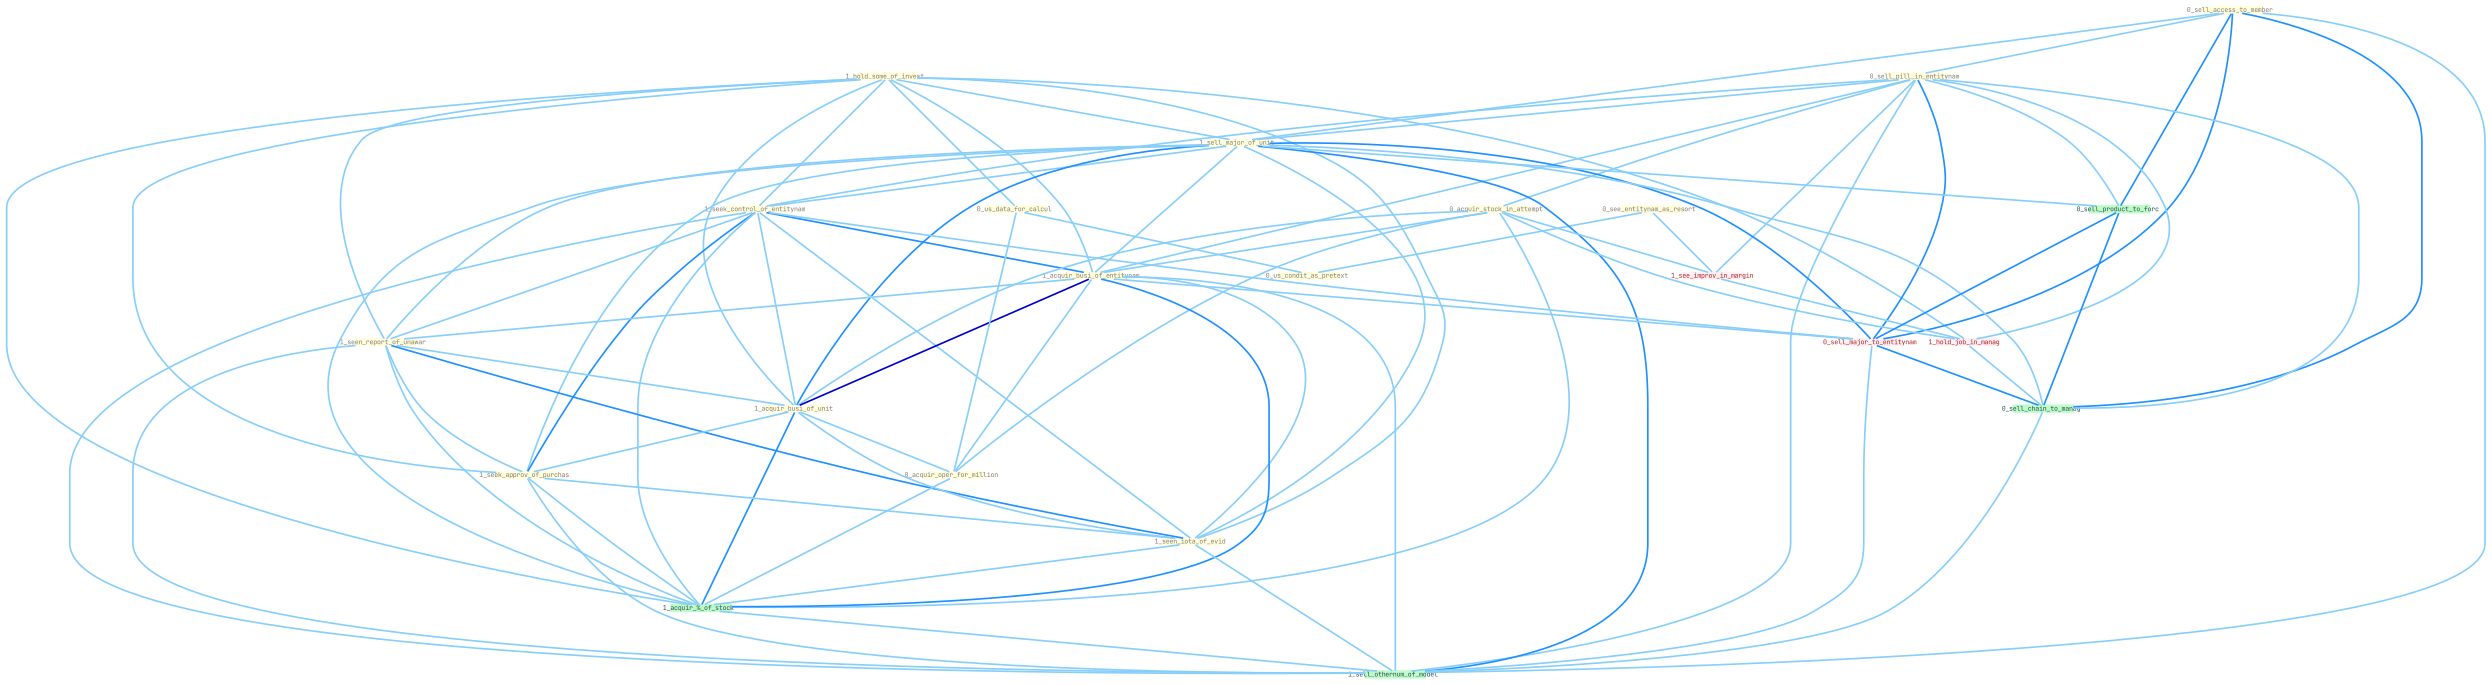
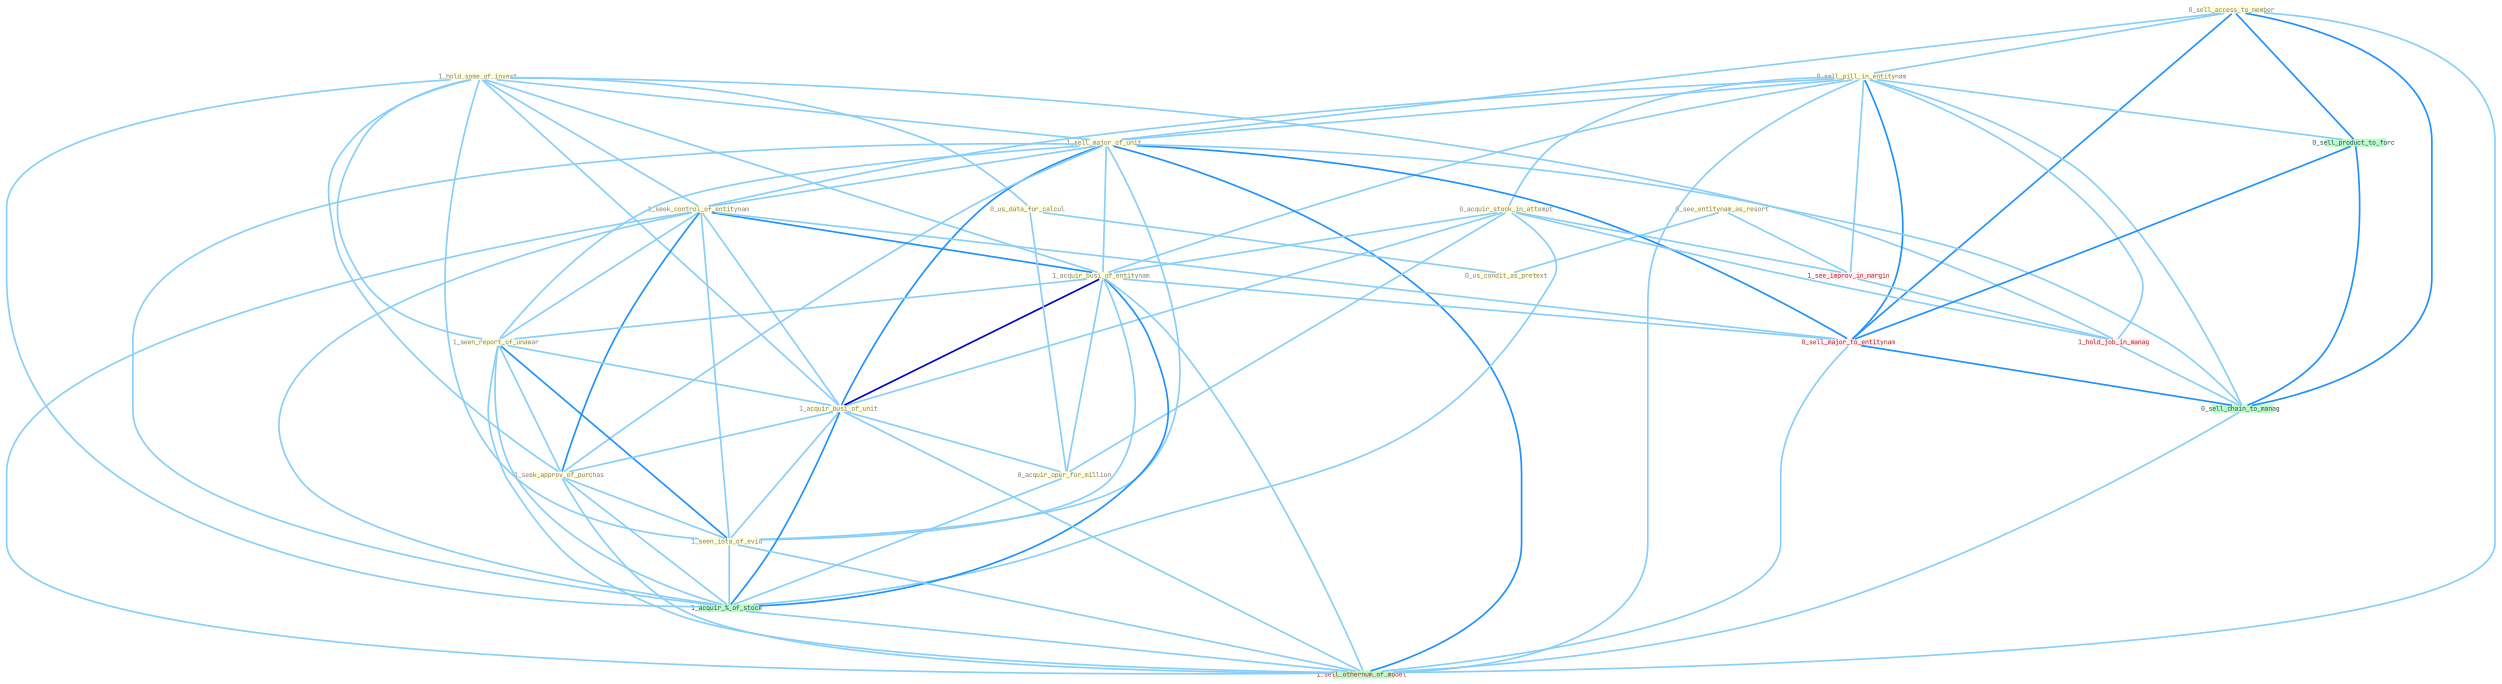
(1680, 176) -> none
none -> (1115, 548)
(1395, 674) -> (1364, 674)
